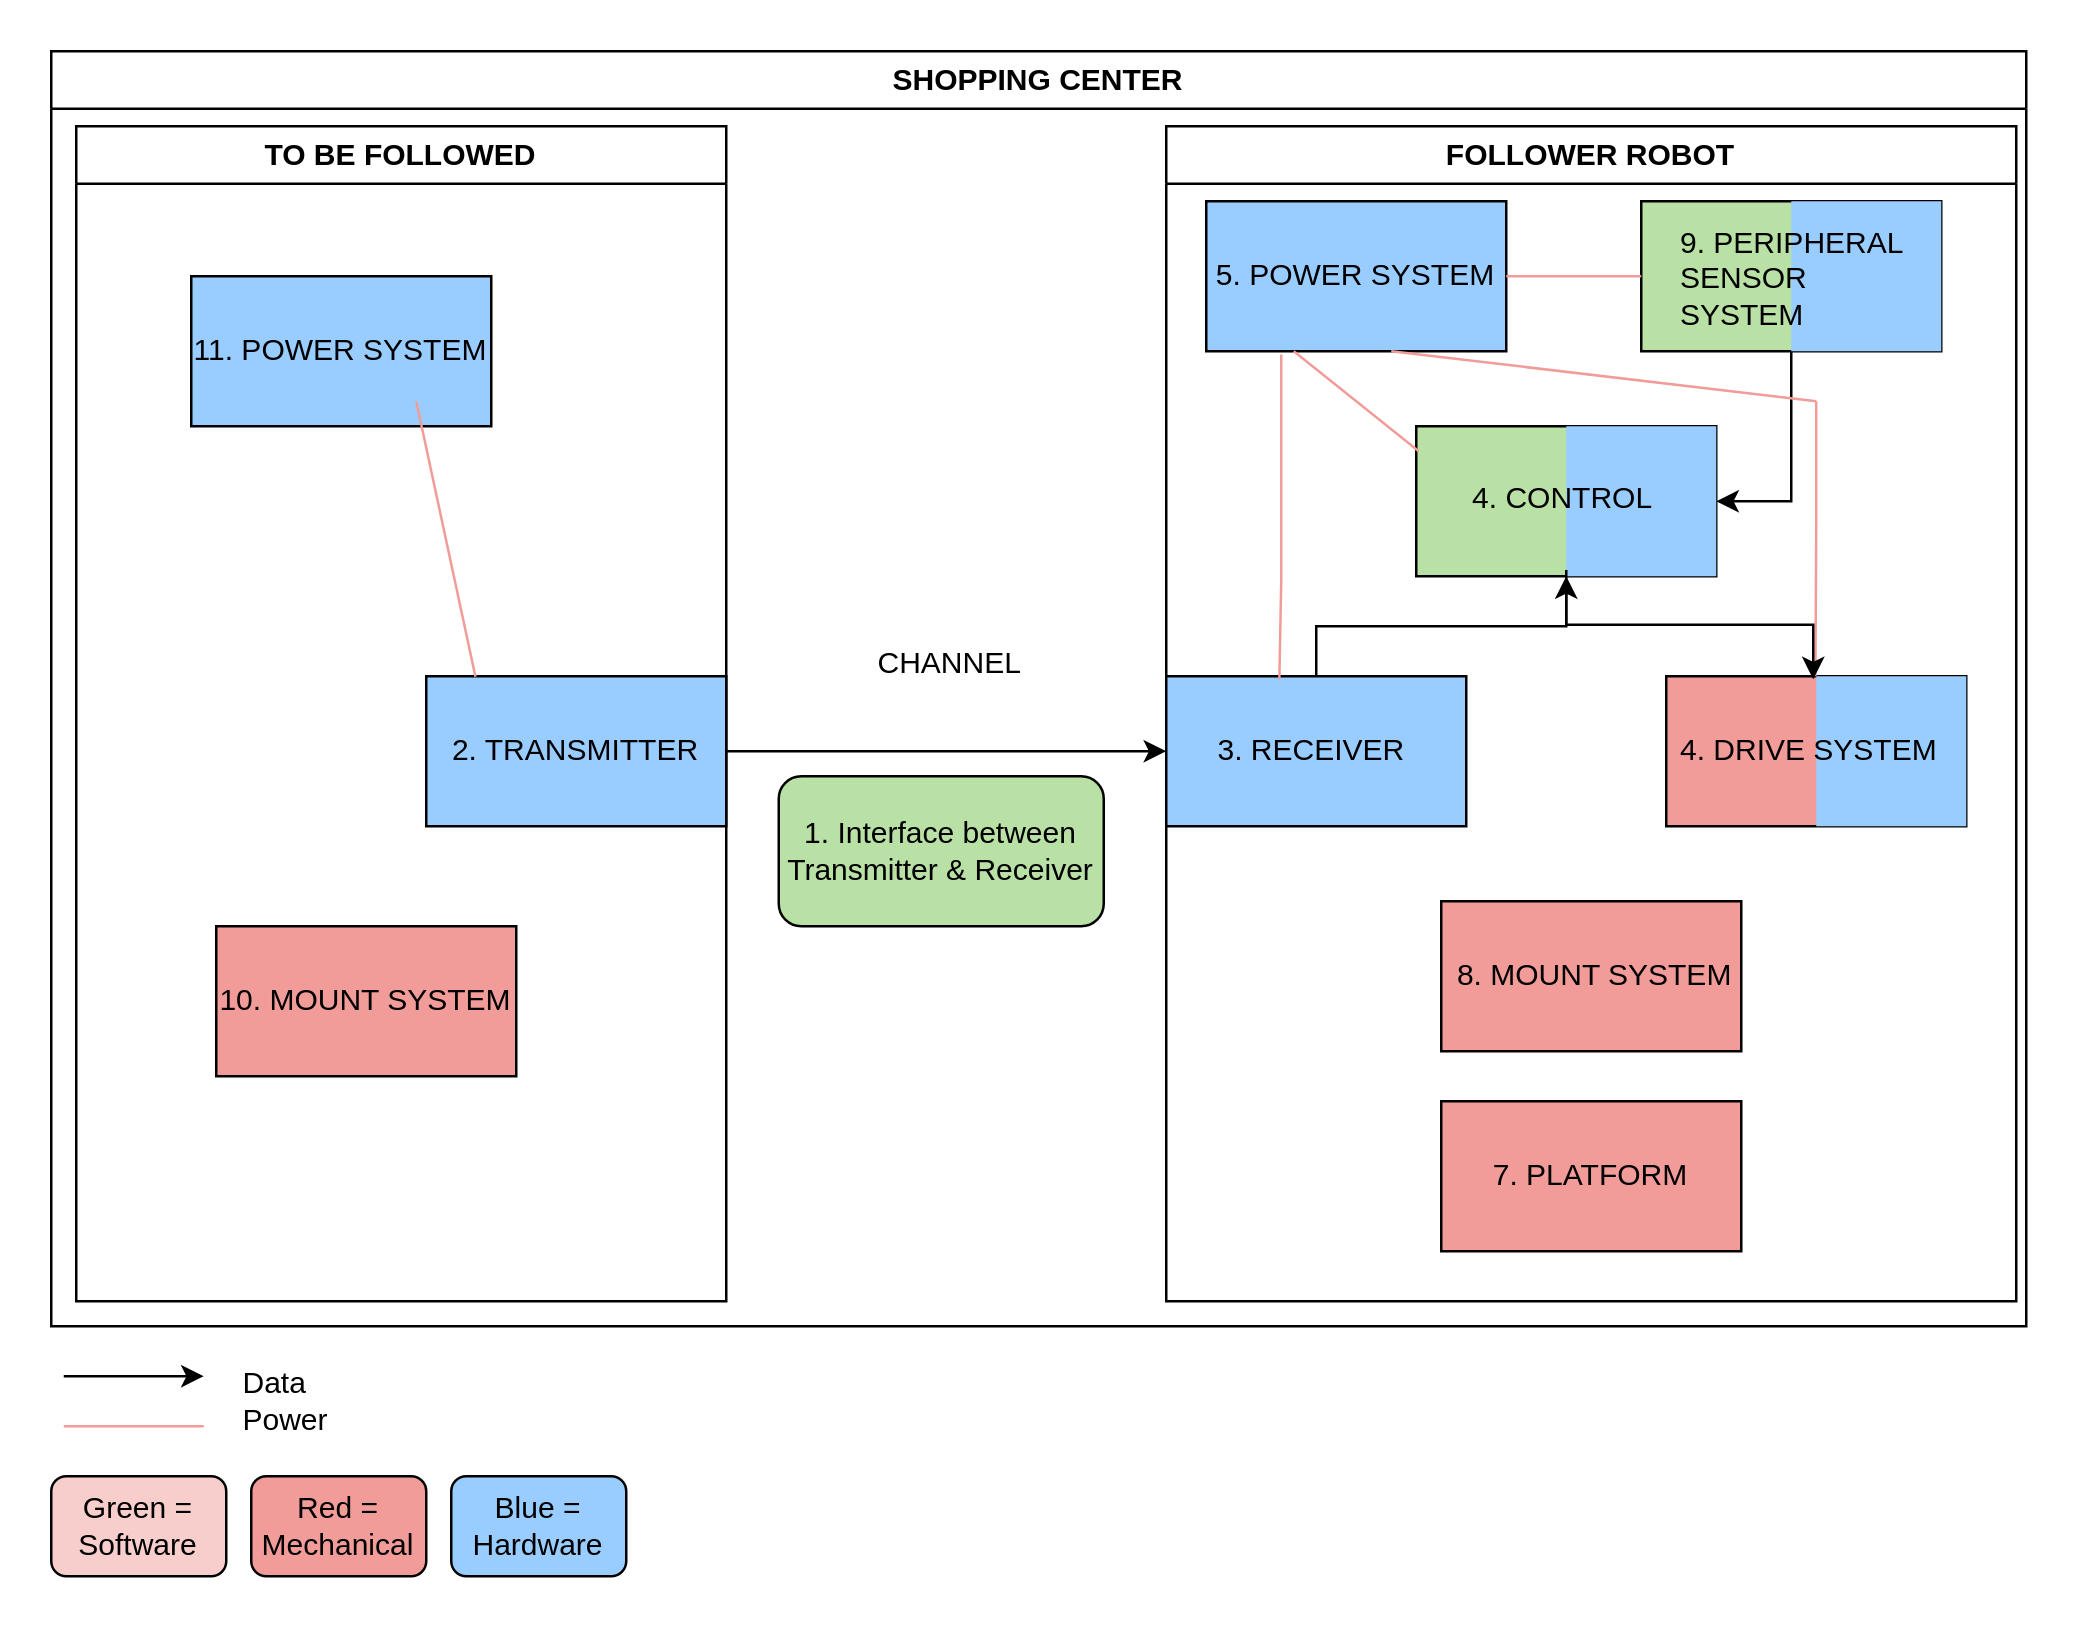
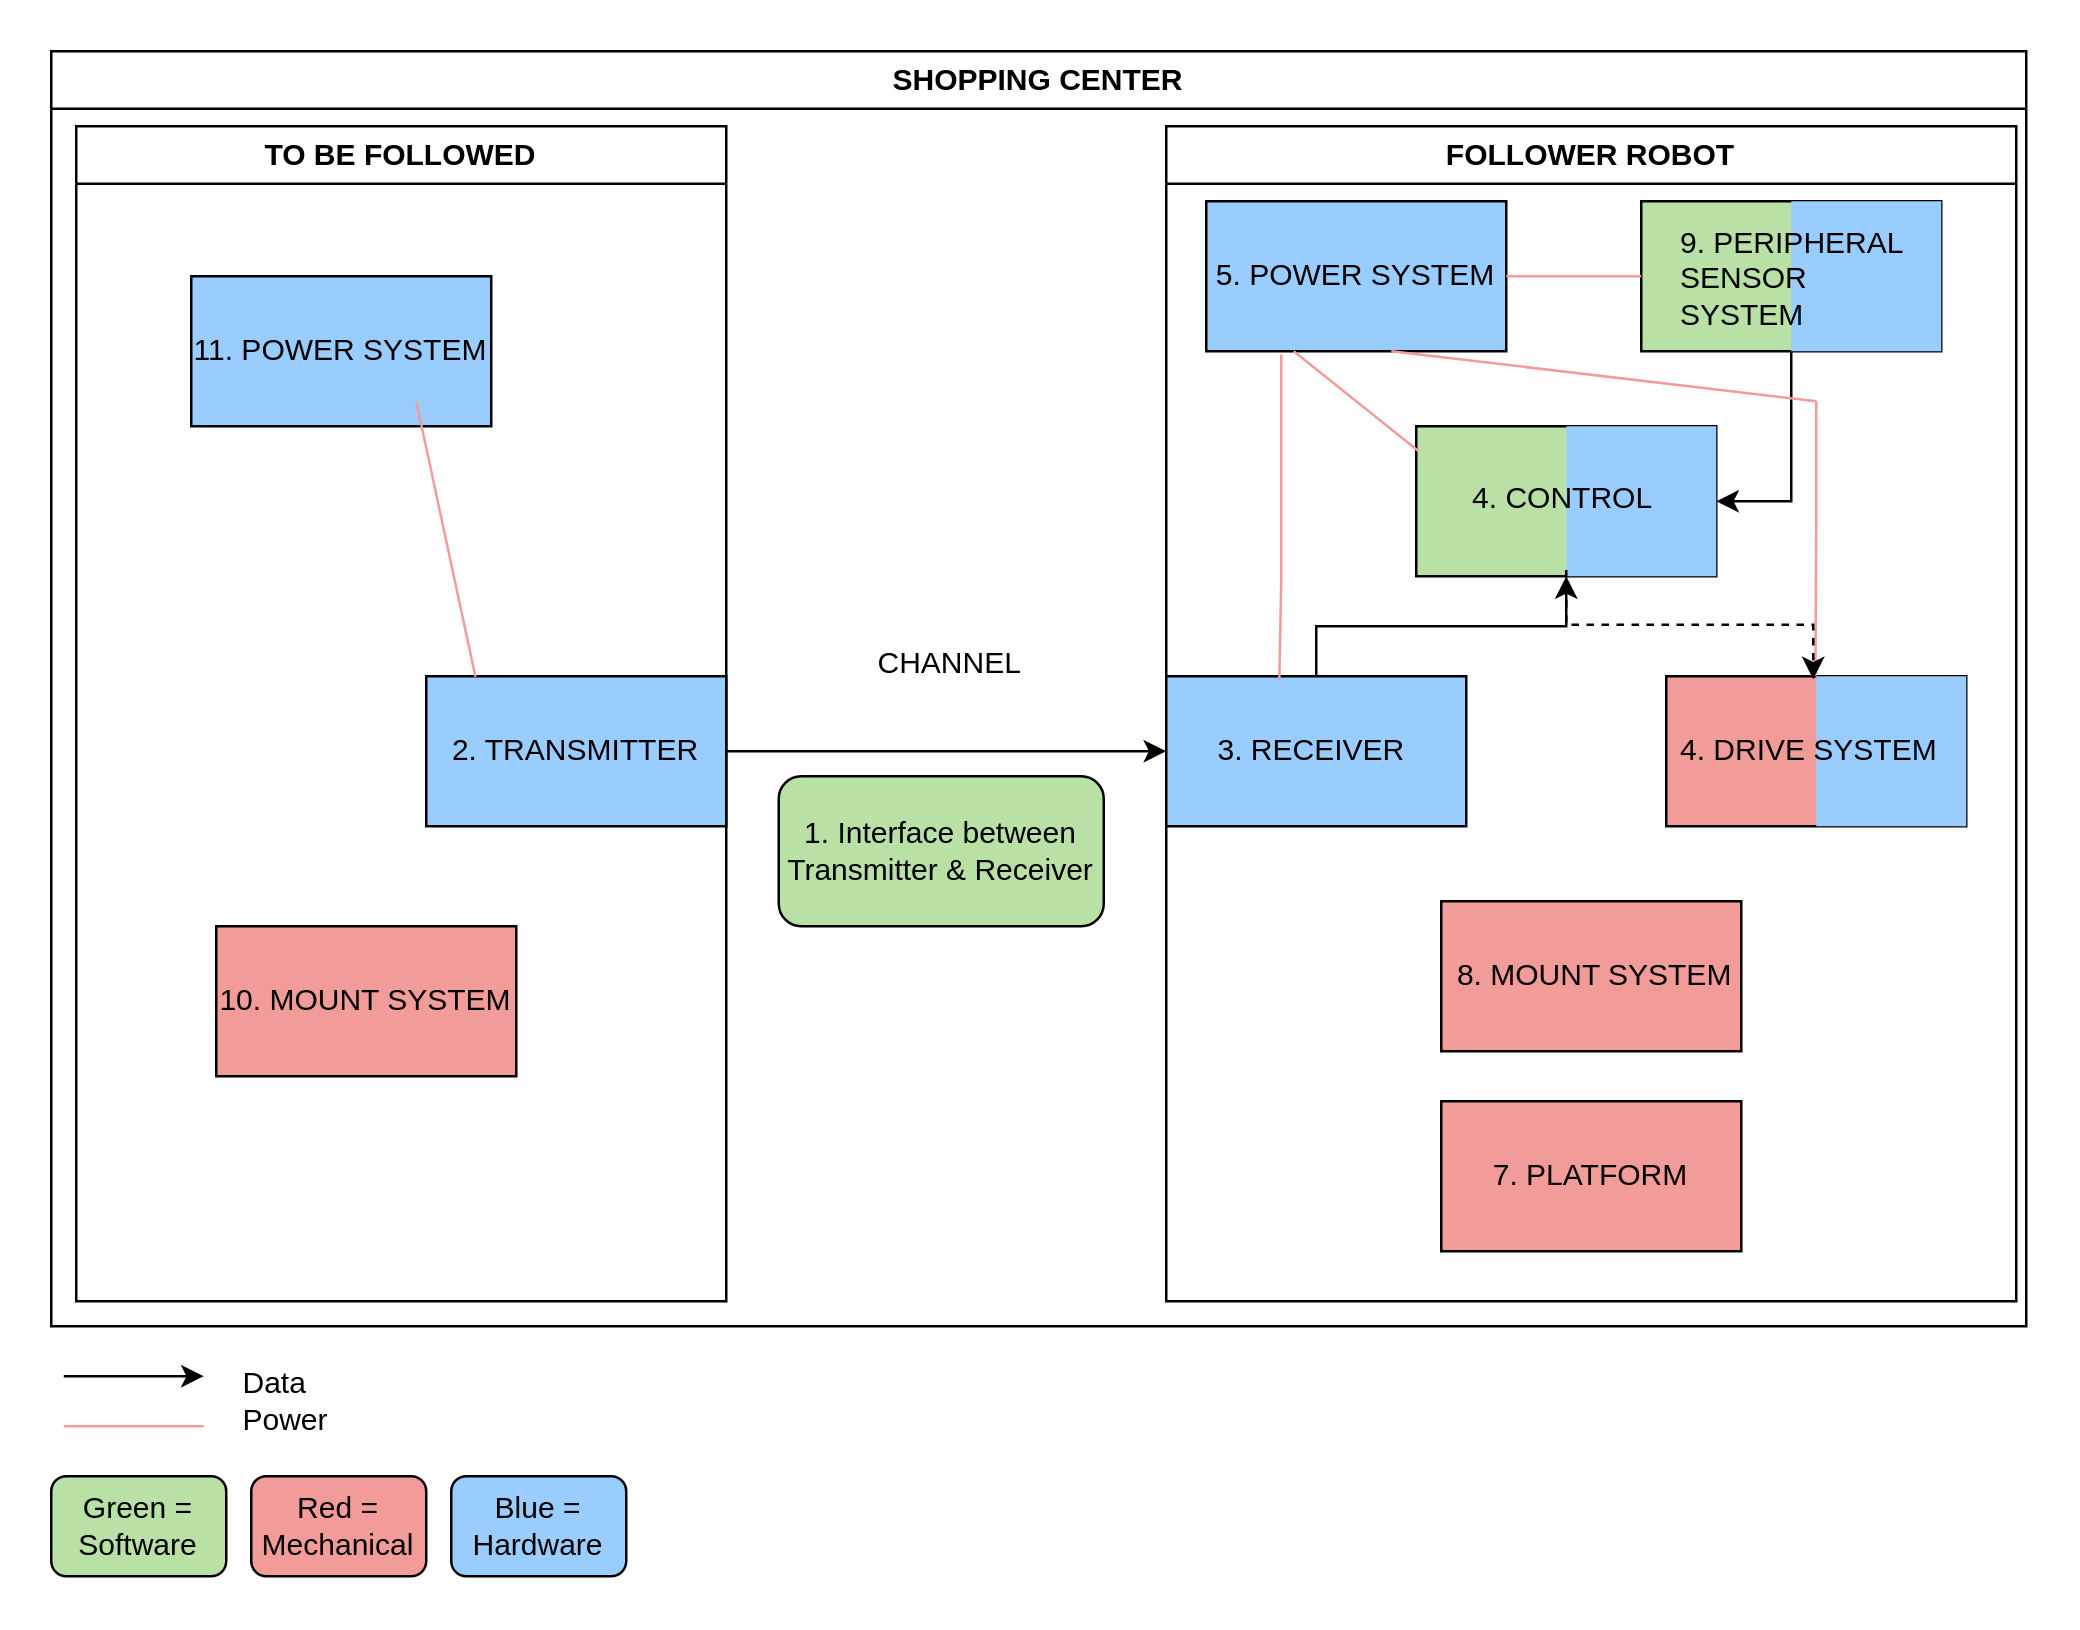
(1690, 625) -> (1690, 625)
(139, 1526) -> (139, 1526)
